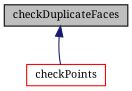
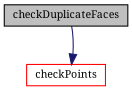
(59, 51) -> (73, 40)
